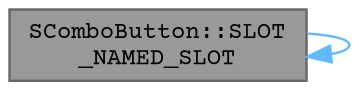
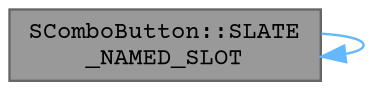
(158, 45) -> (165, 45)
